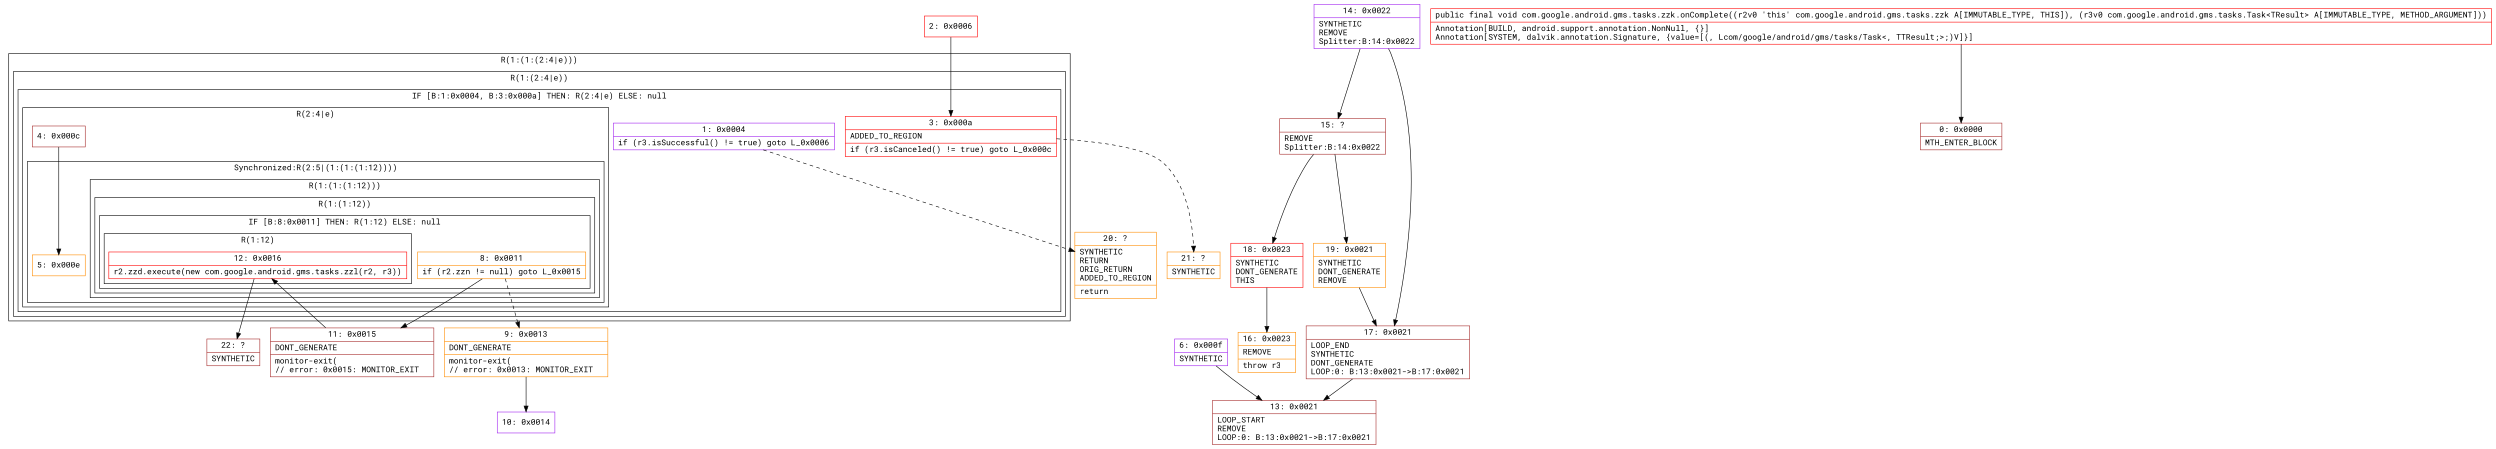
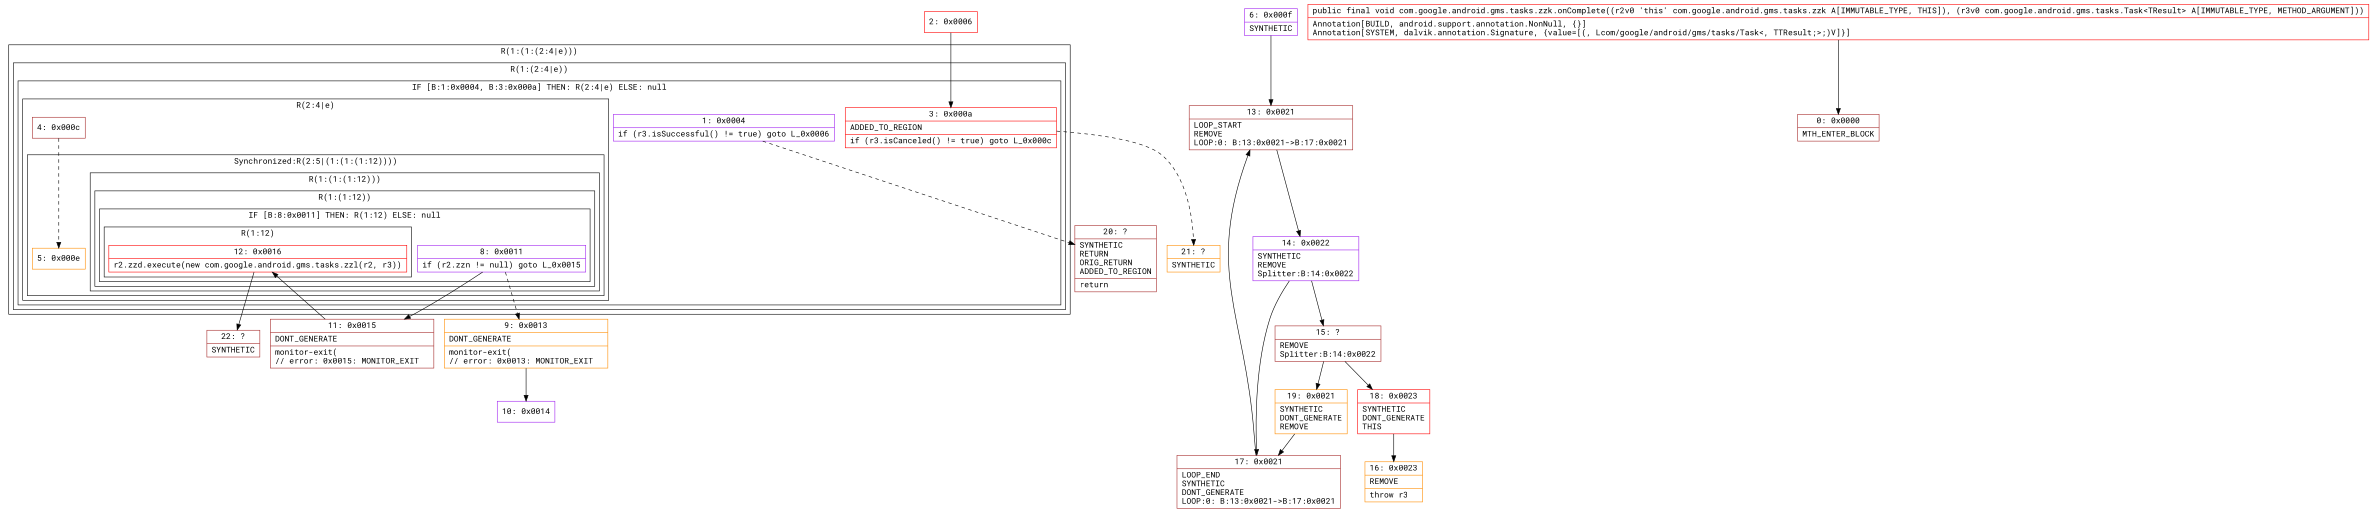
none -> (1288, 190)
(59, 198) -> (59, 190)
(502, 265) -> (502, 259)
(1116, 265) -> (1116, 259)
